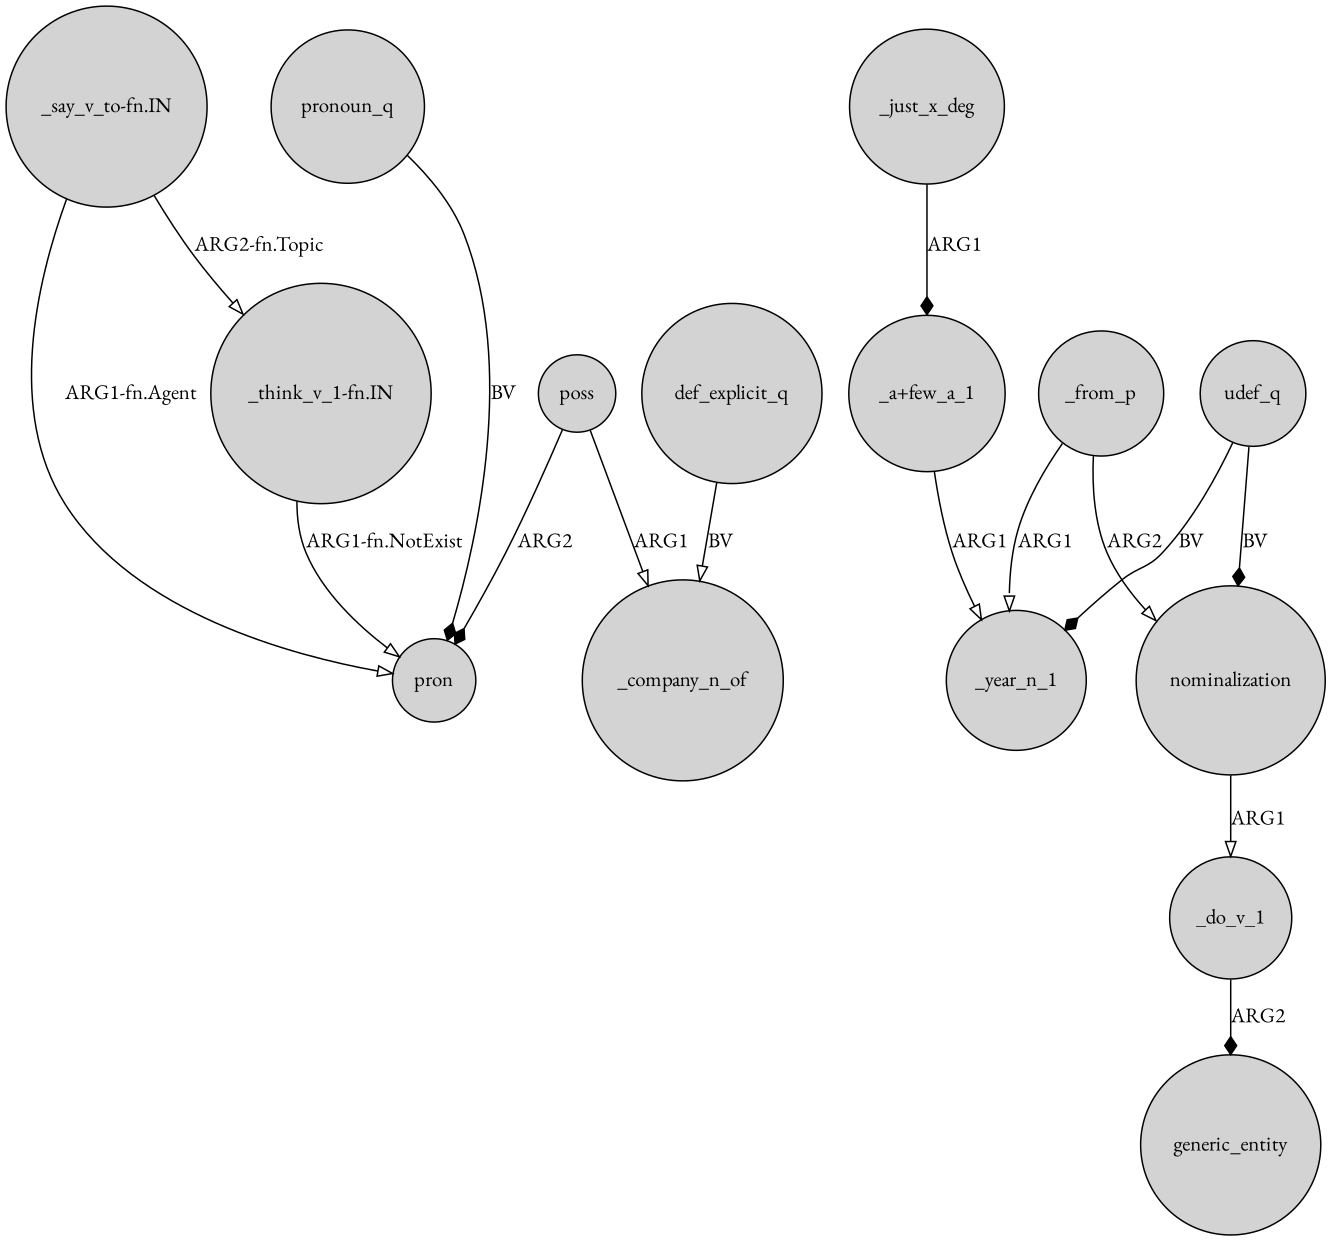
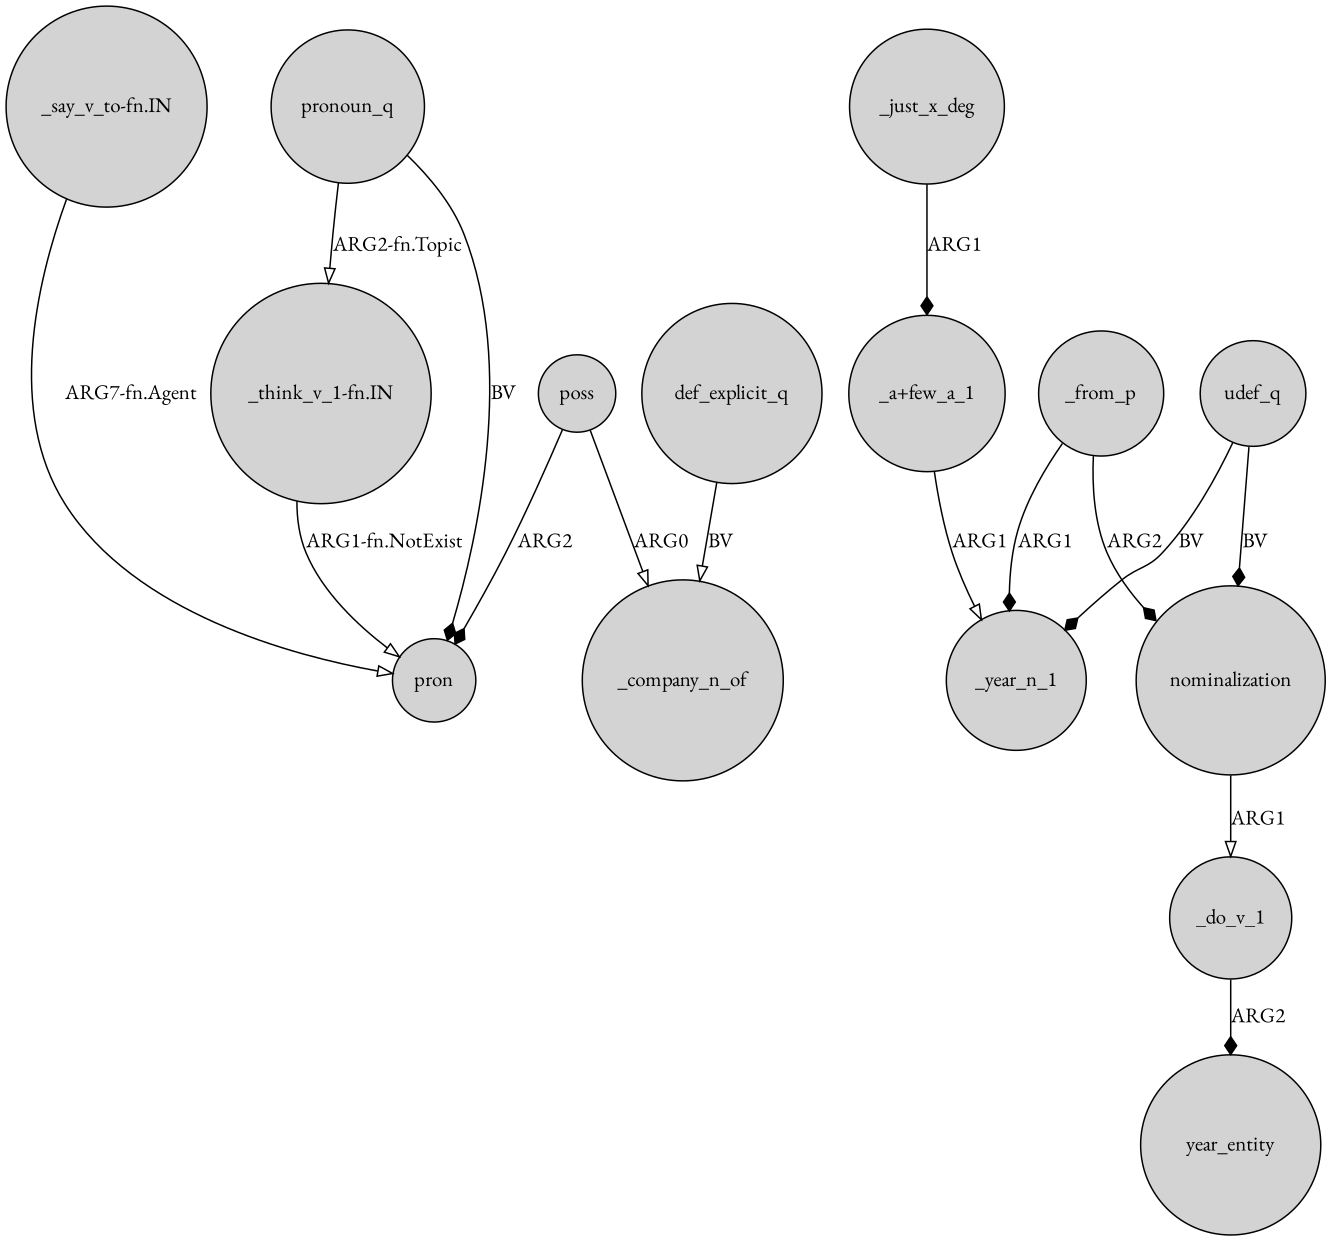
(191, 251) -> (334, 225)
(131, 393) -> (131, 393)
(1024, 514) -> (1024, 514)
(1102, 539) -> (1102, 539)
(661, 542) -> (661, 542)
(1231, 1145) -> (1231, 1145)
